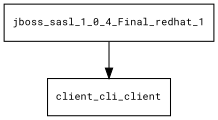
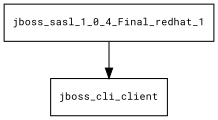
(109, 97) -> (109, 97)
